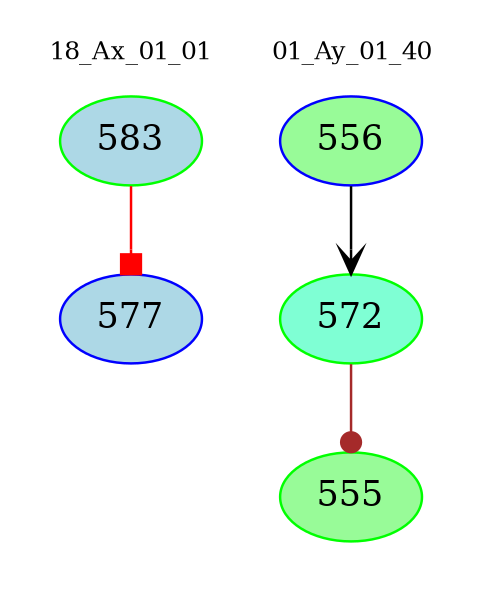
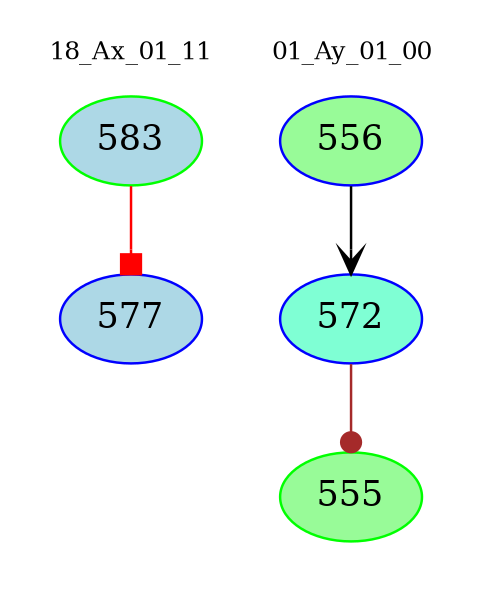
(131, 53) -> (131, 53)
(352, 53) -> (352, 53)
(351, 319) -> (351, 319)
